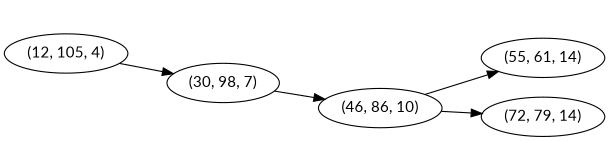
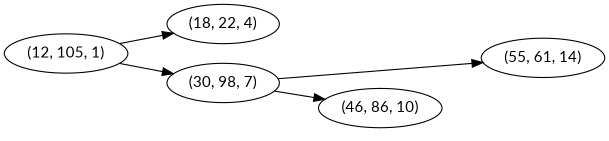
none -> (223, 24)
(66, 53) -> (66, 53)
(456, 85) -> (375, 71)
(543, 117) -> none
